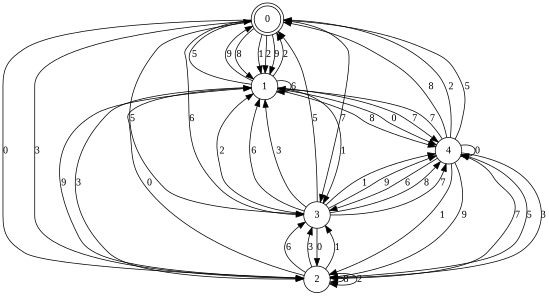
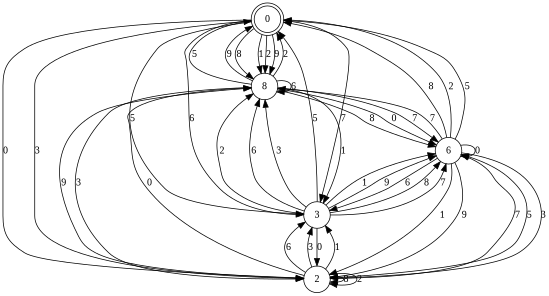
(265, 86) -> (265, 86)
(449, 151) -> (449, 151)
